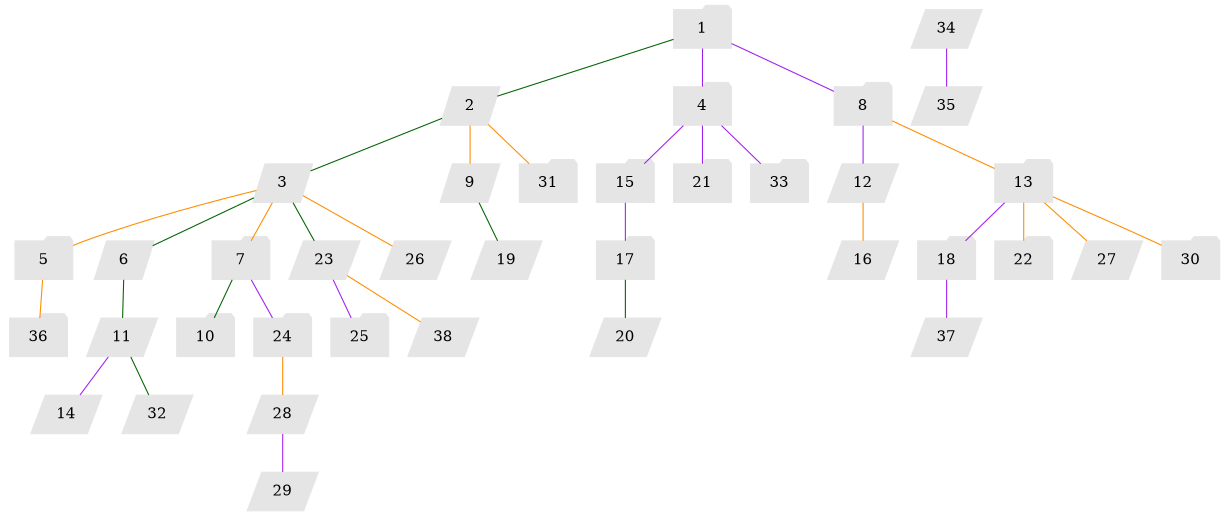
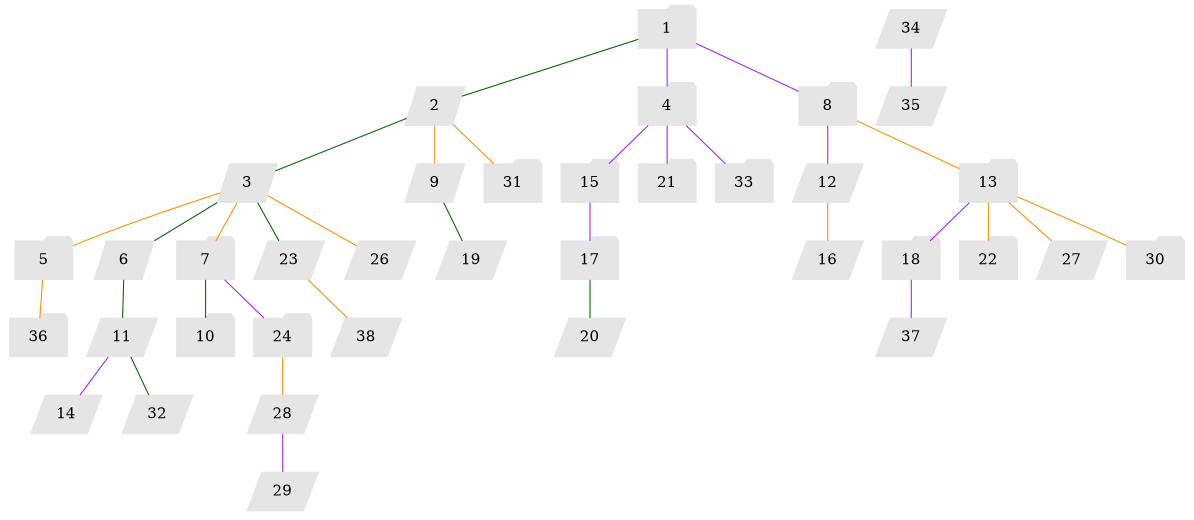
(360, 337) -> none
